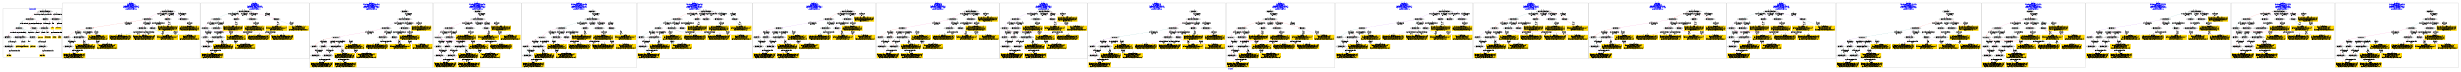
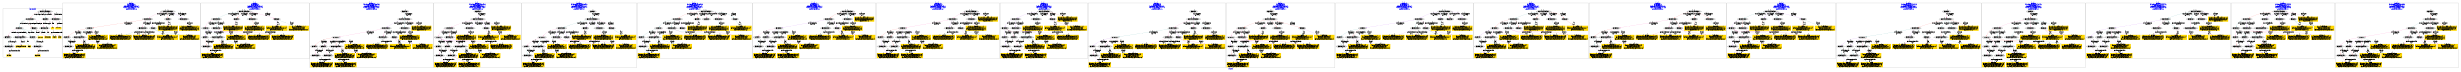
(54, 37) -> (54, 37)
(22, 46) -> (21, 46)
(33, 46) -> (29, 46)
